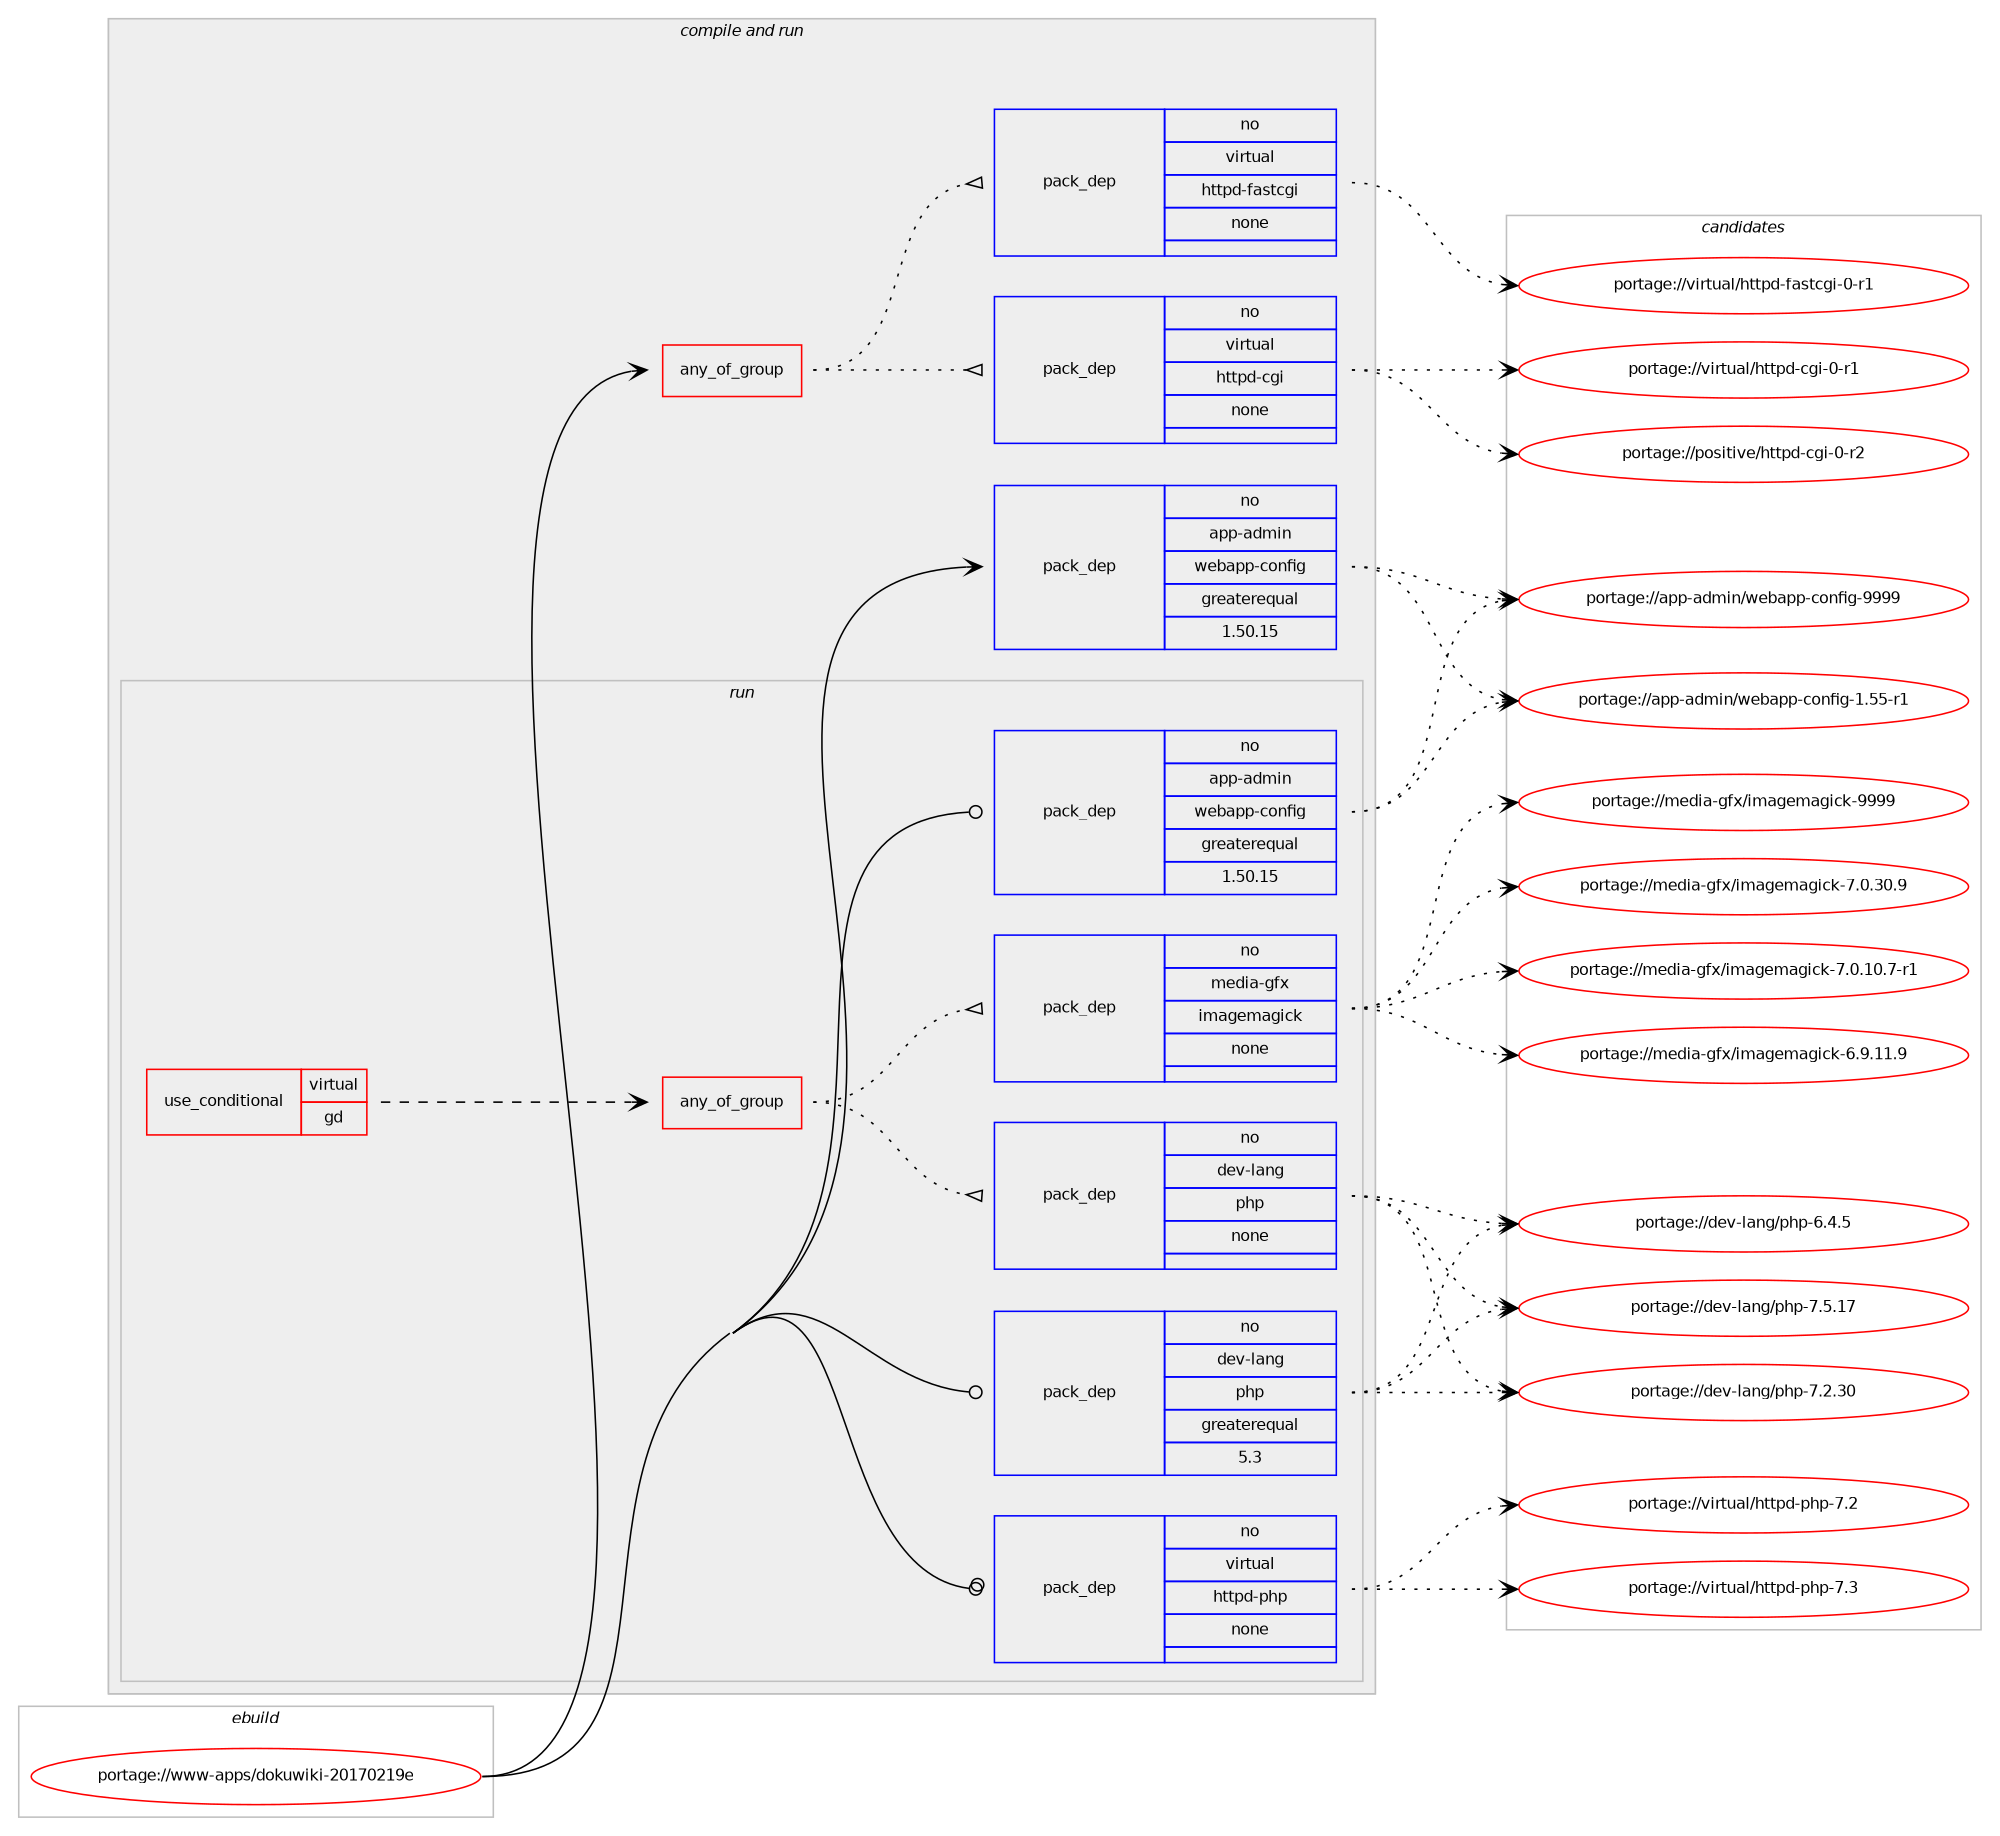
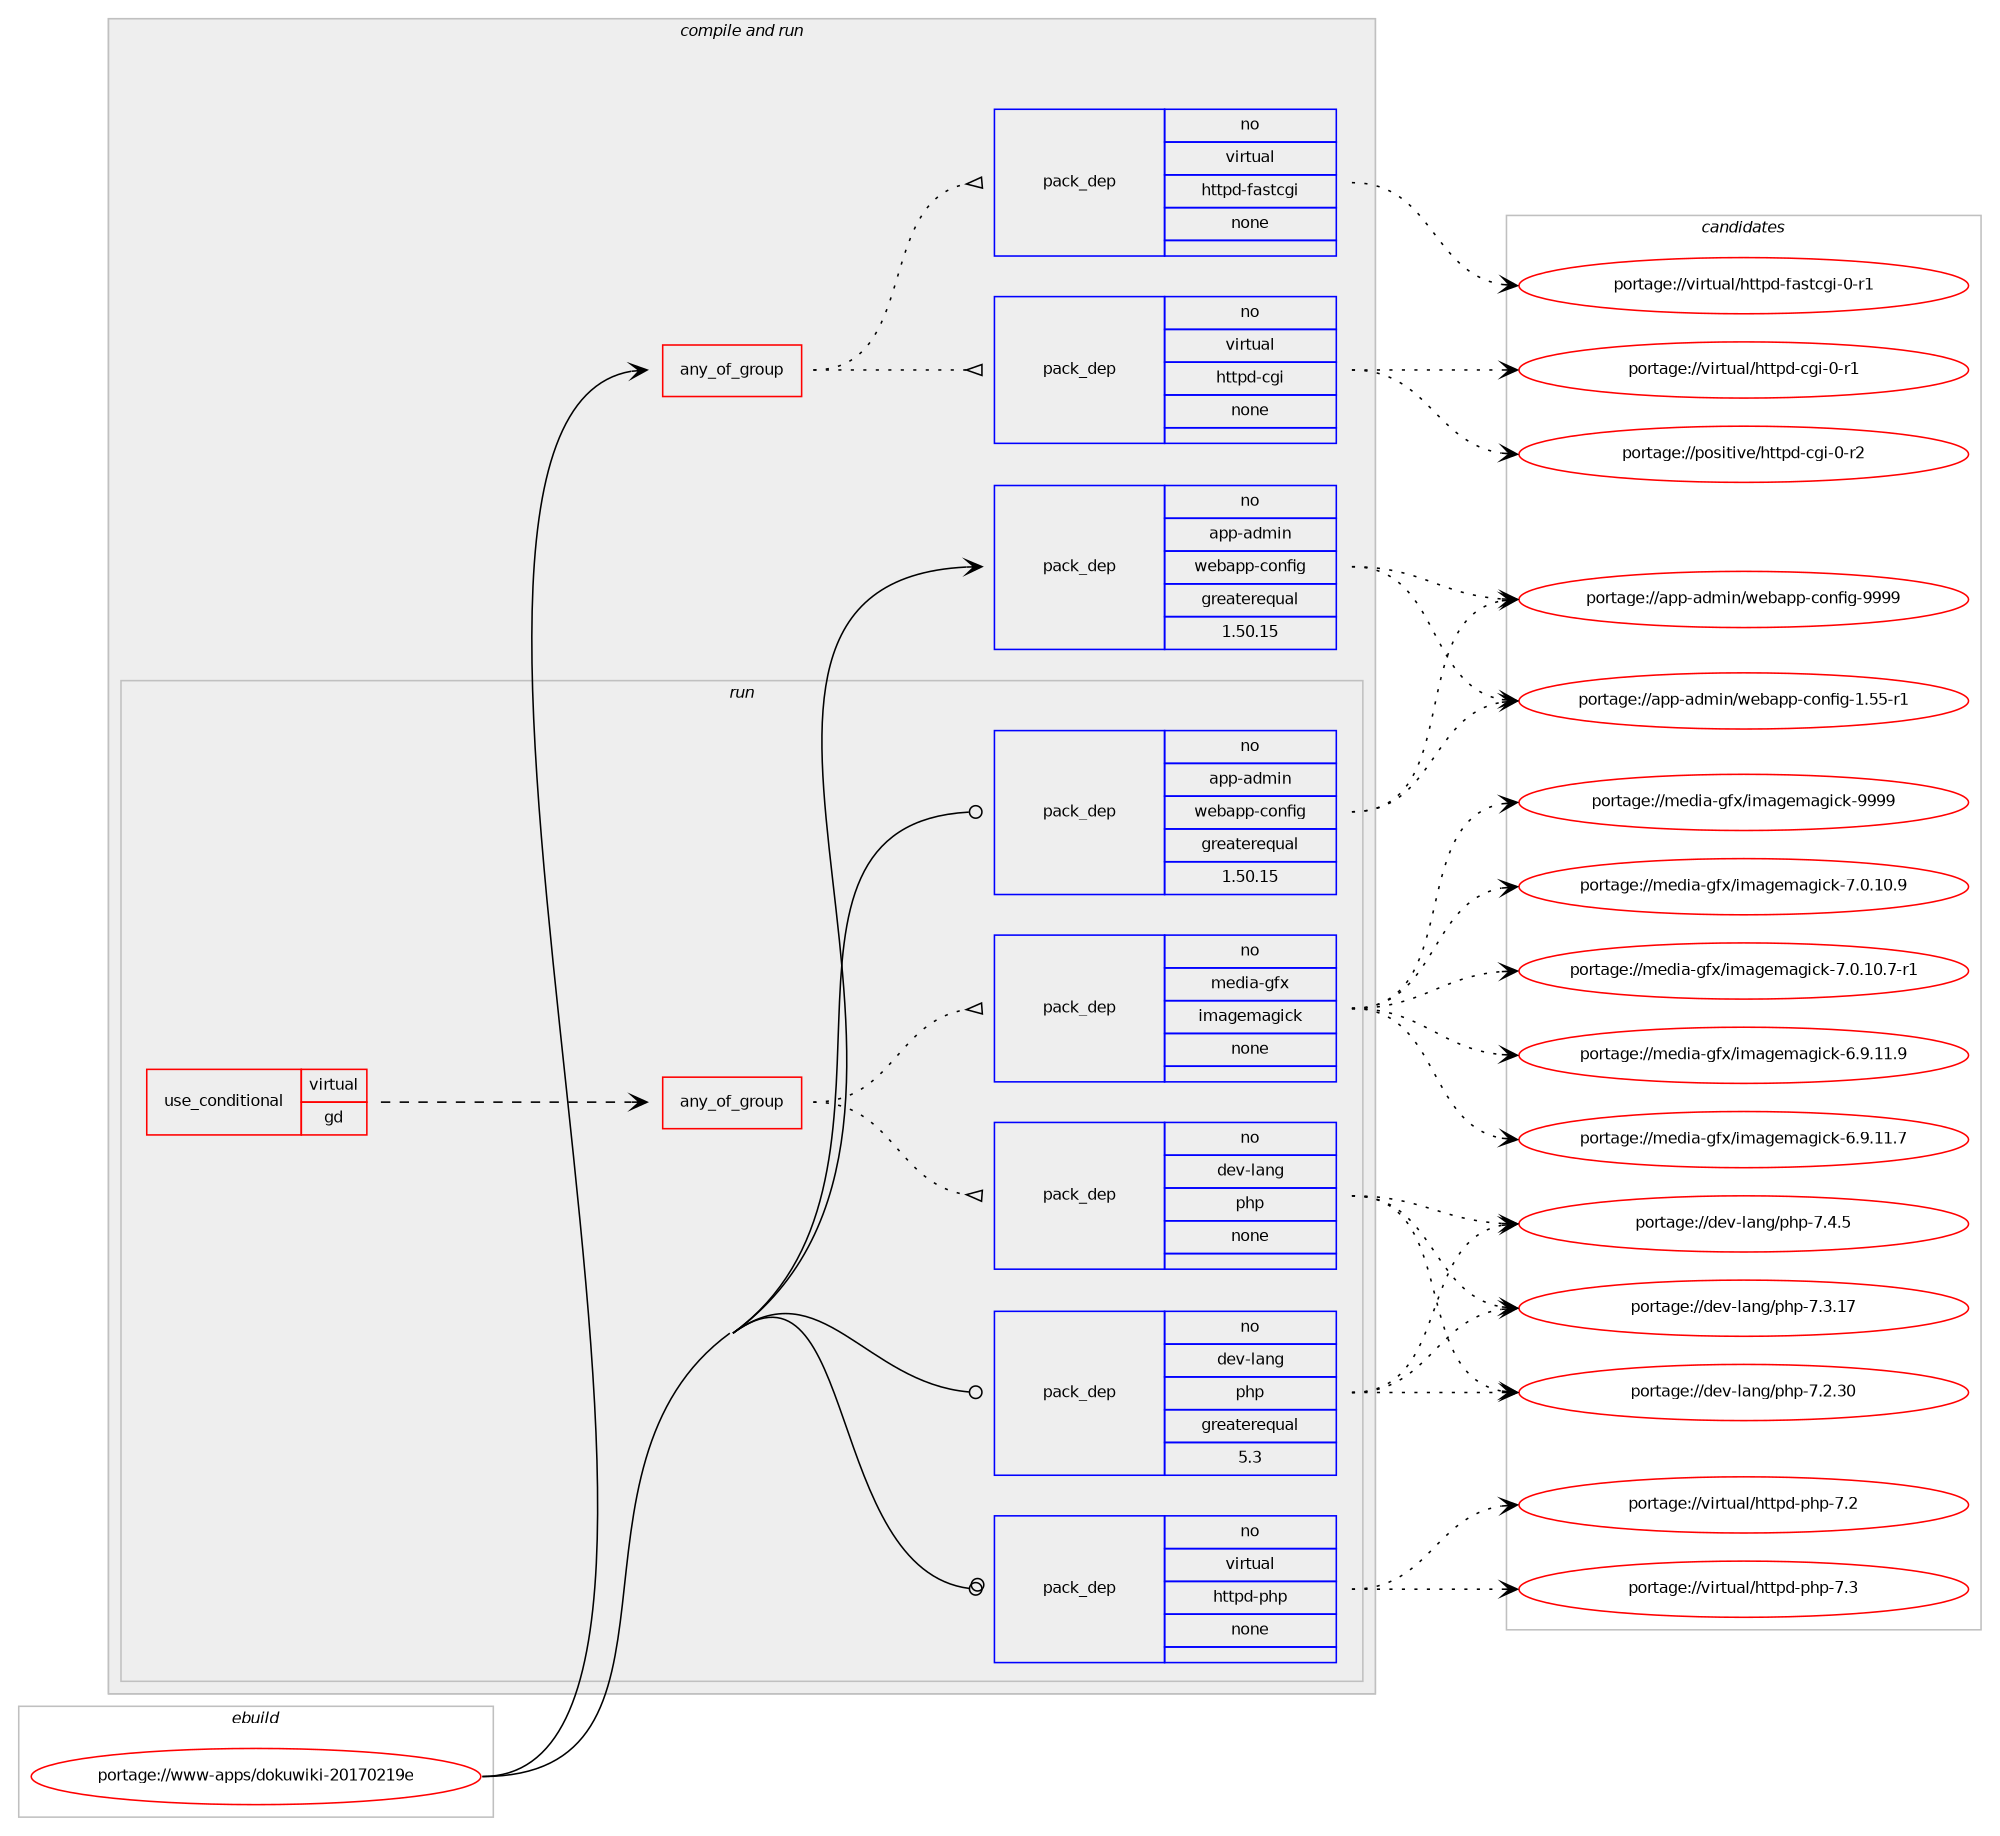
(1744, 887) -> (1744, 887)
none -> (1744, 1140)
(1744, 1224) -> (1744, 1224)
(1744, 1308) -> (1744, 1308)
